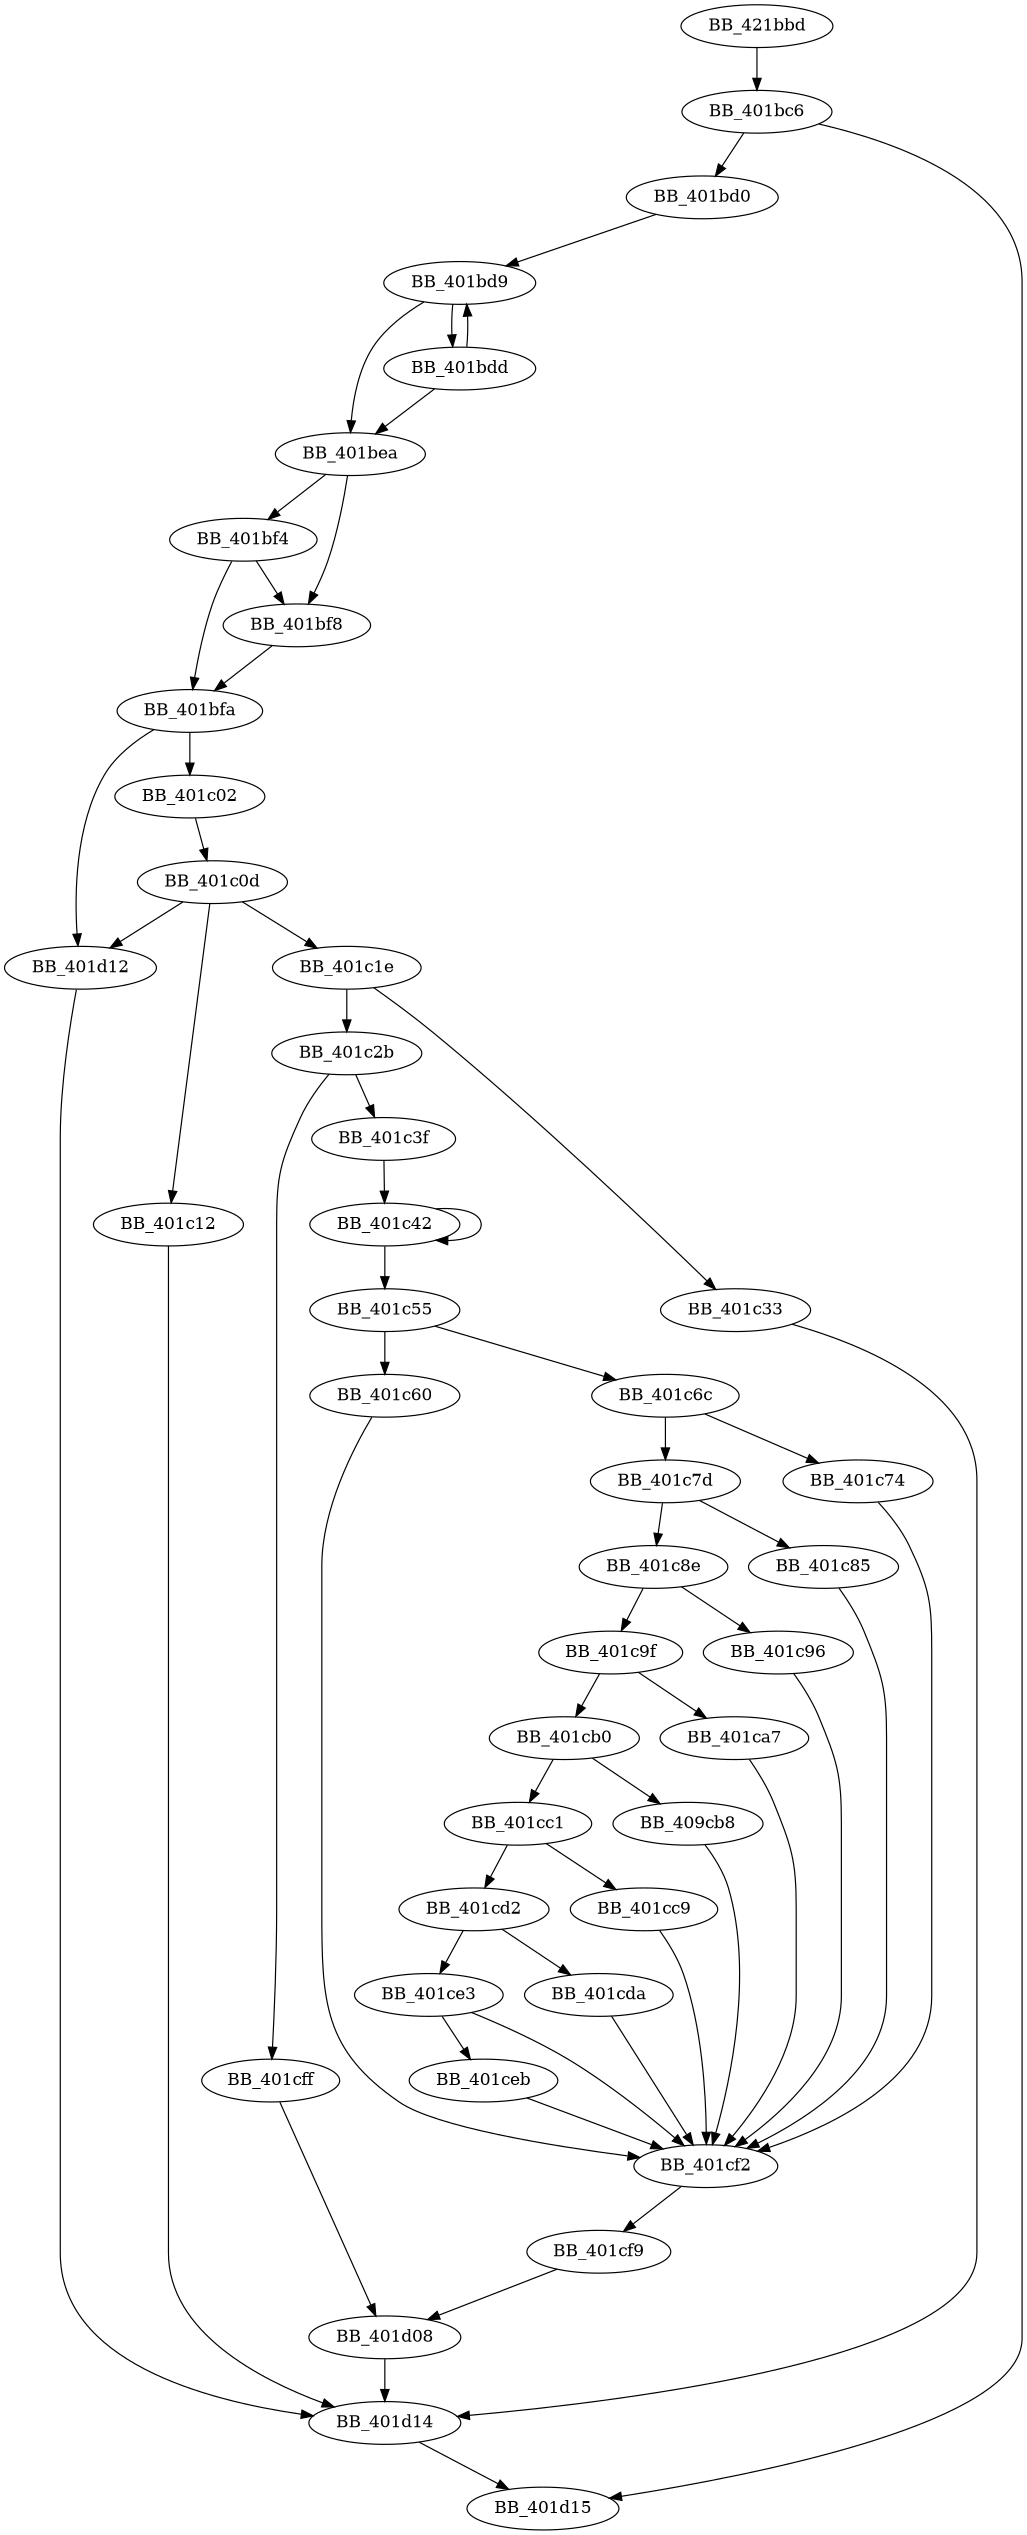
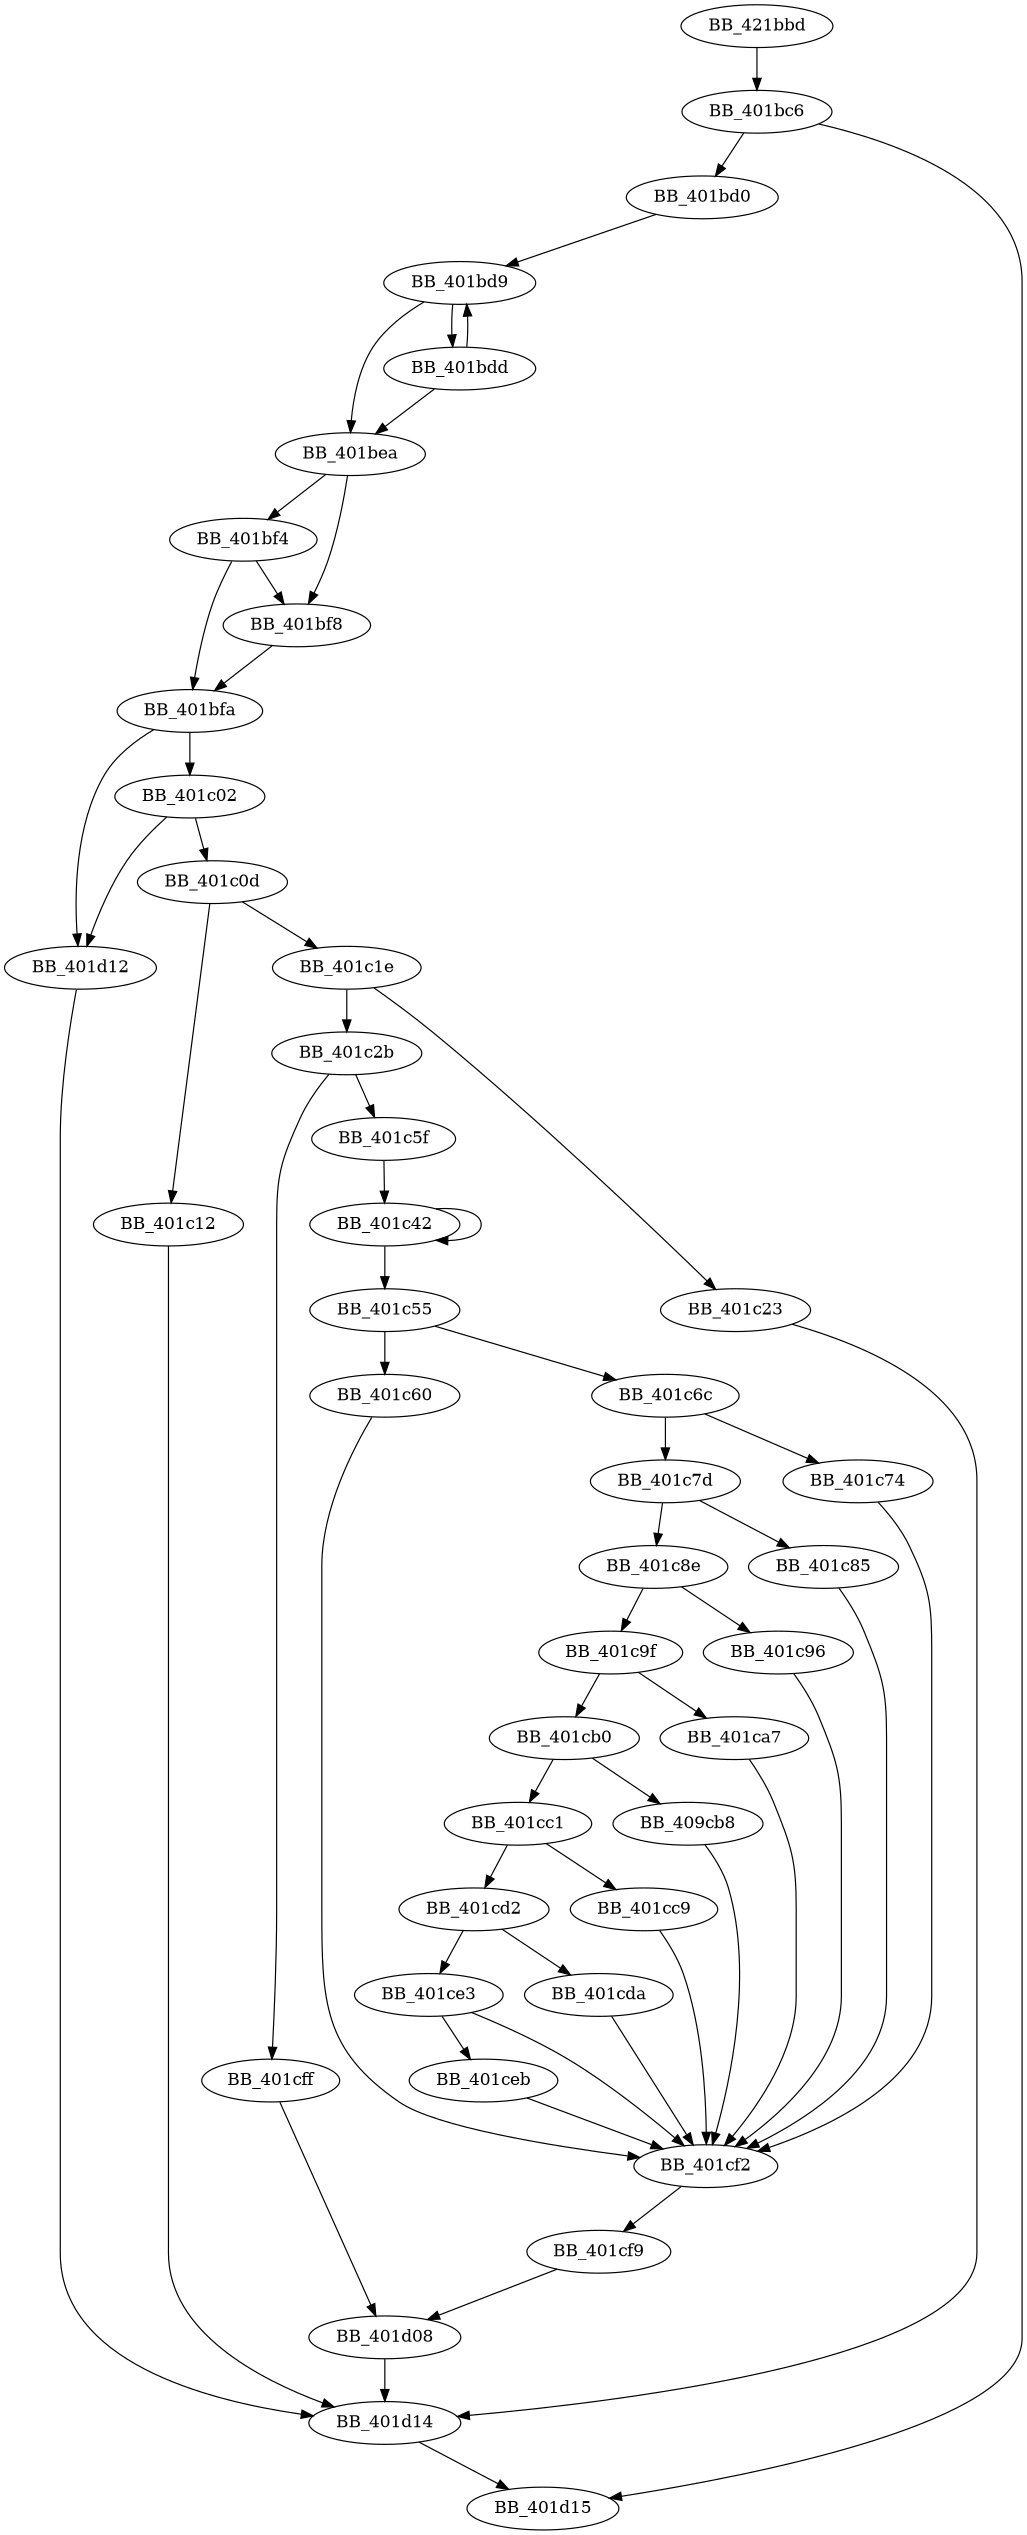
(151, 922) -> (121, 871)
(384, 1139) -> (384, 1139)
(736, 1310) -> (736, 1310)
